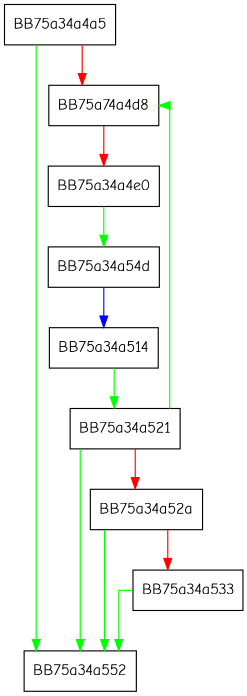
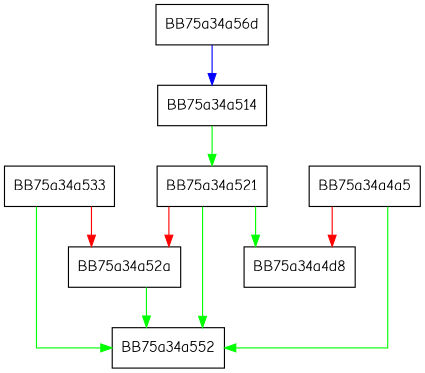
(104, 105) -> (300, 267)
(104, 186) -> none
(104, 267) -> (212, 25)
(168, 544) -> (91, 221)
